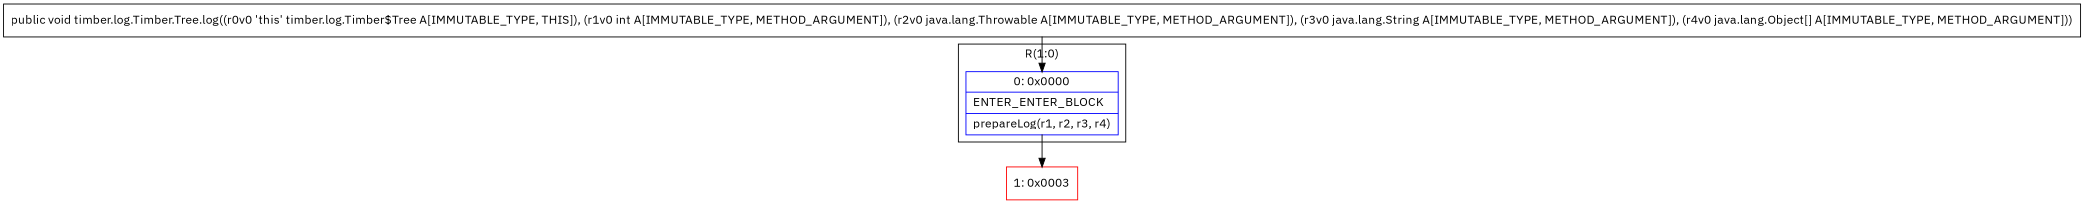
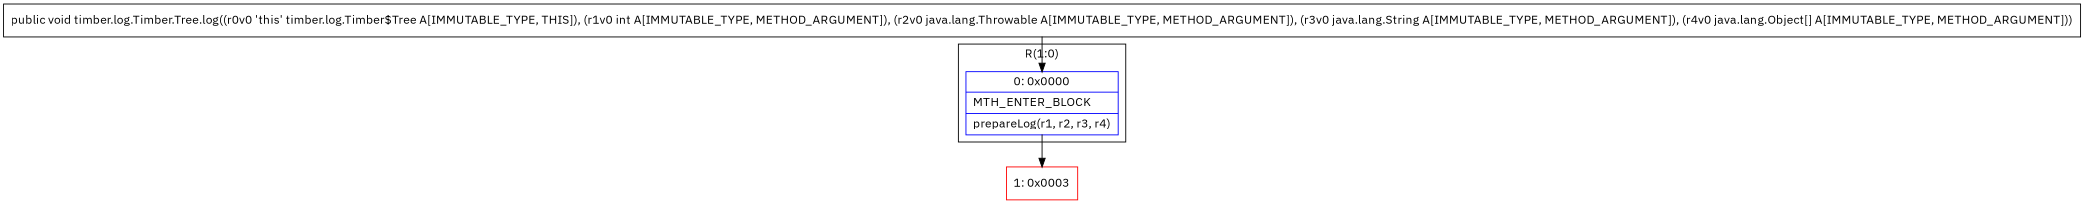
(1039, 102) -> (1032, 102)
